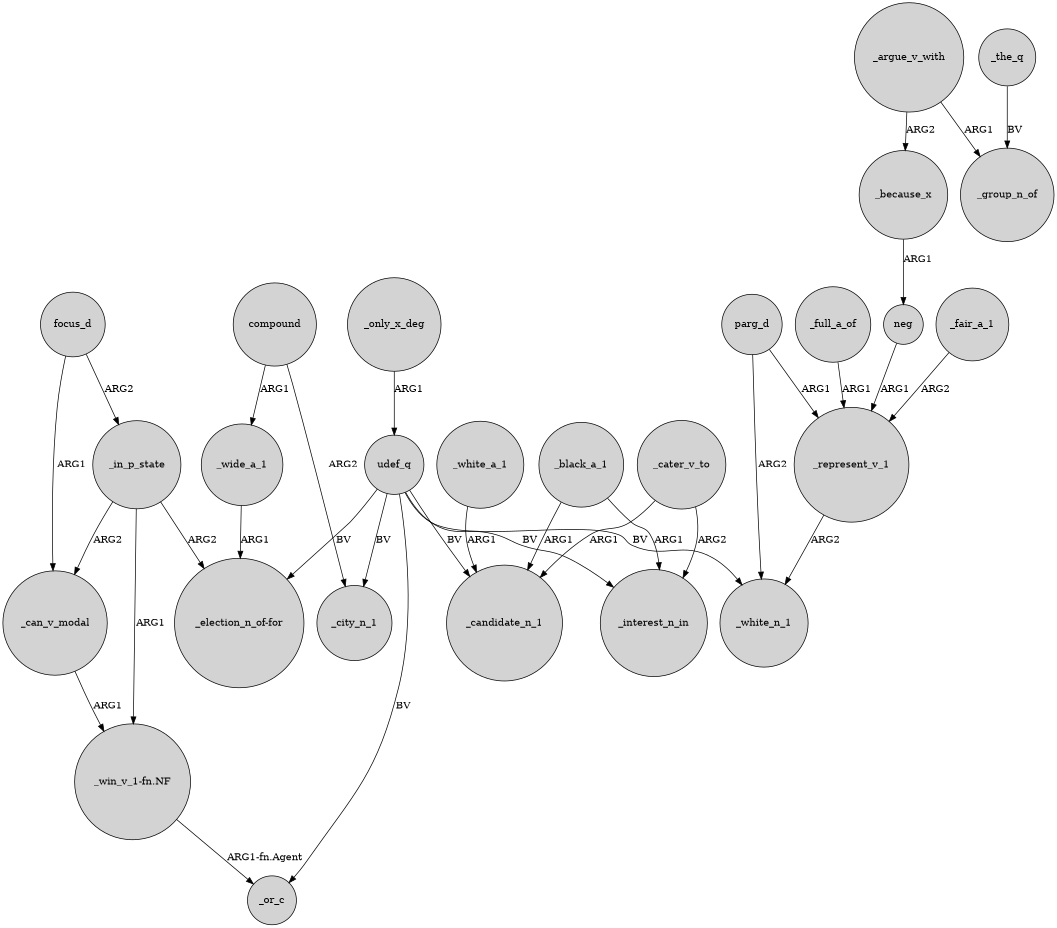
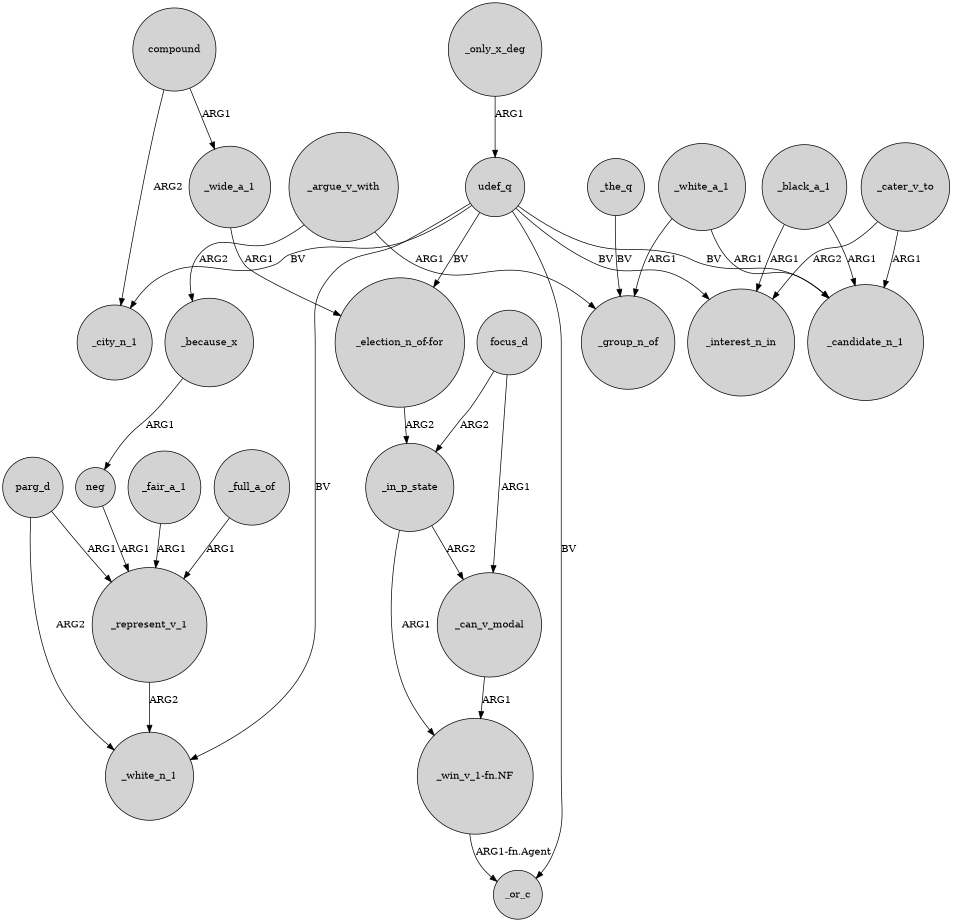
none -> (648, 255)
(936, 389) -> (172, 549)
(180, 532) -> (405, 422)
